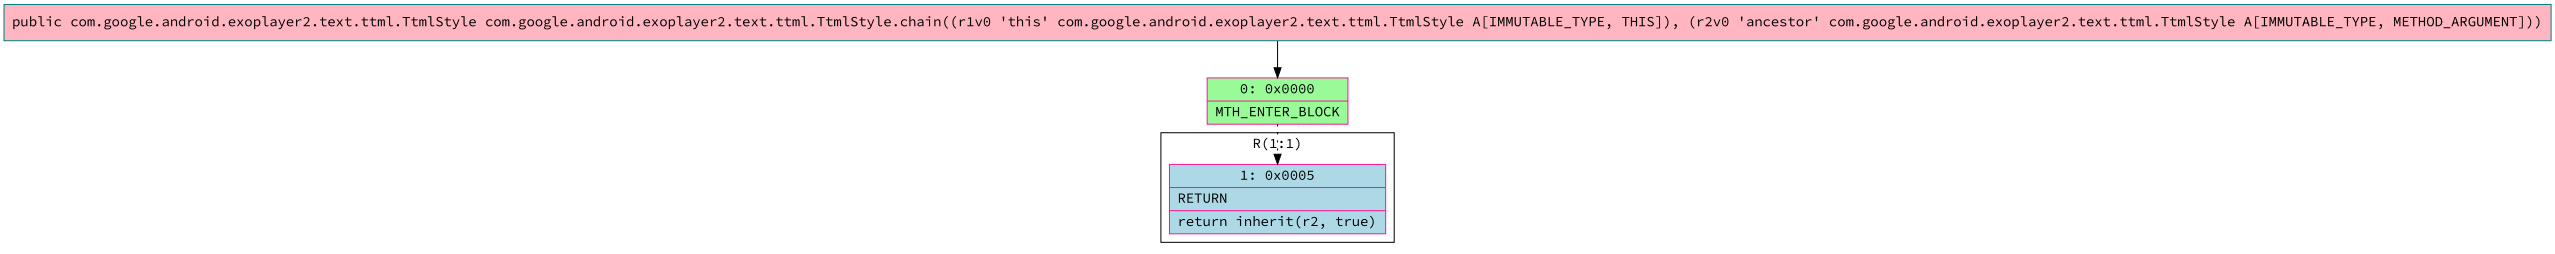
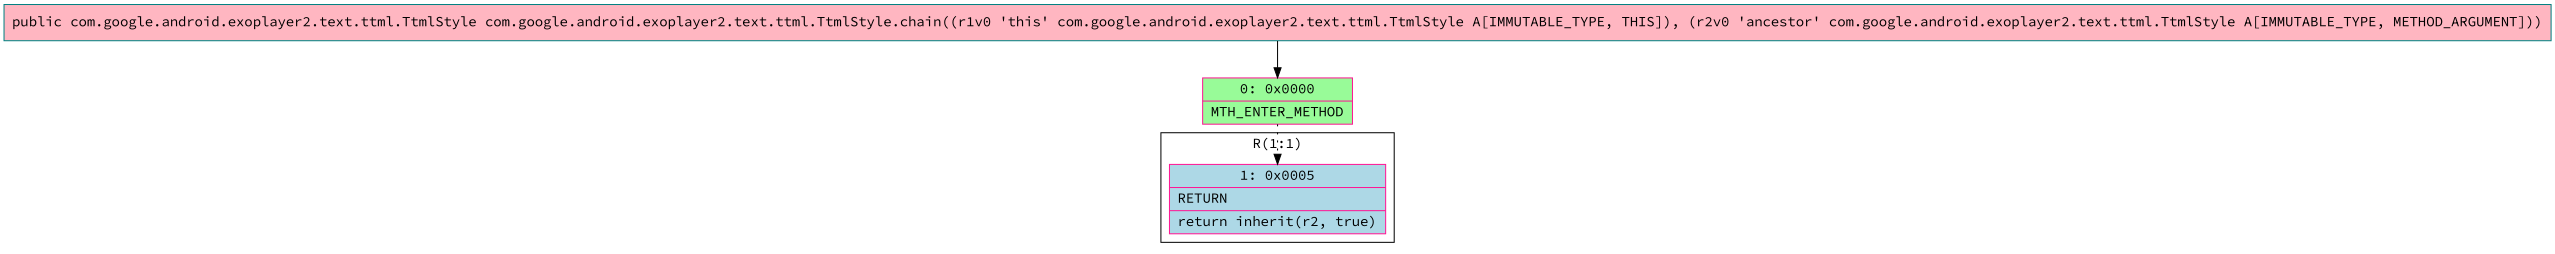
(1278, 112) -> (1278, 112)
